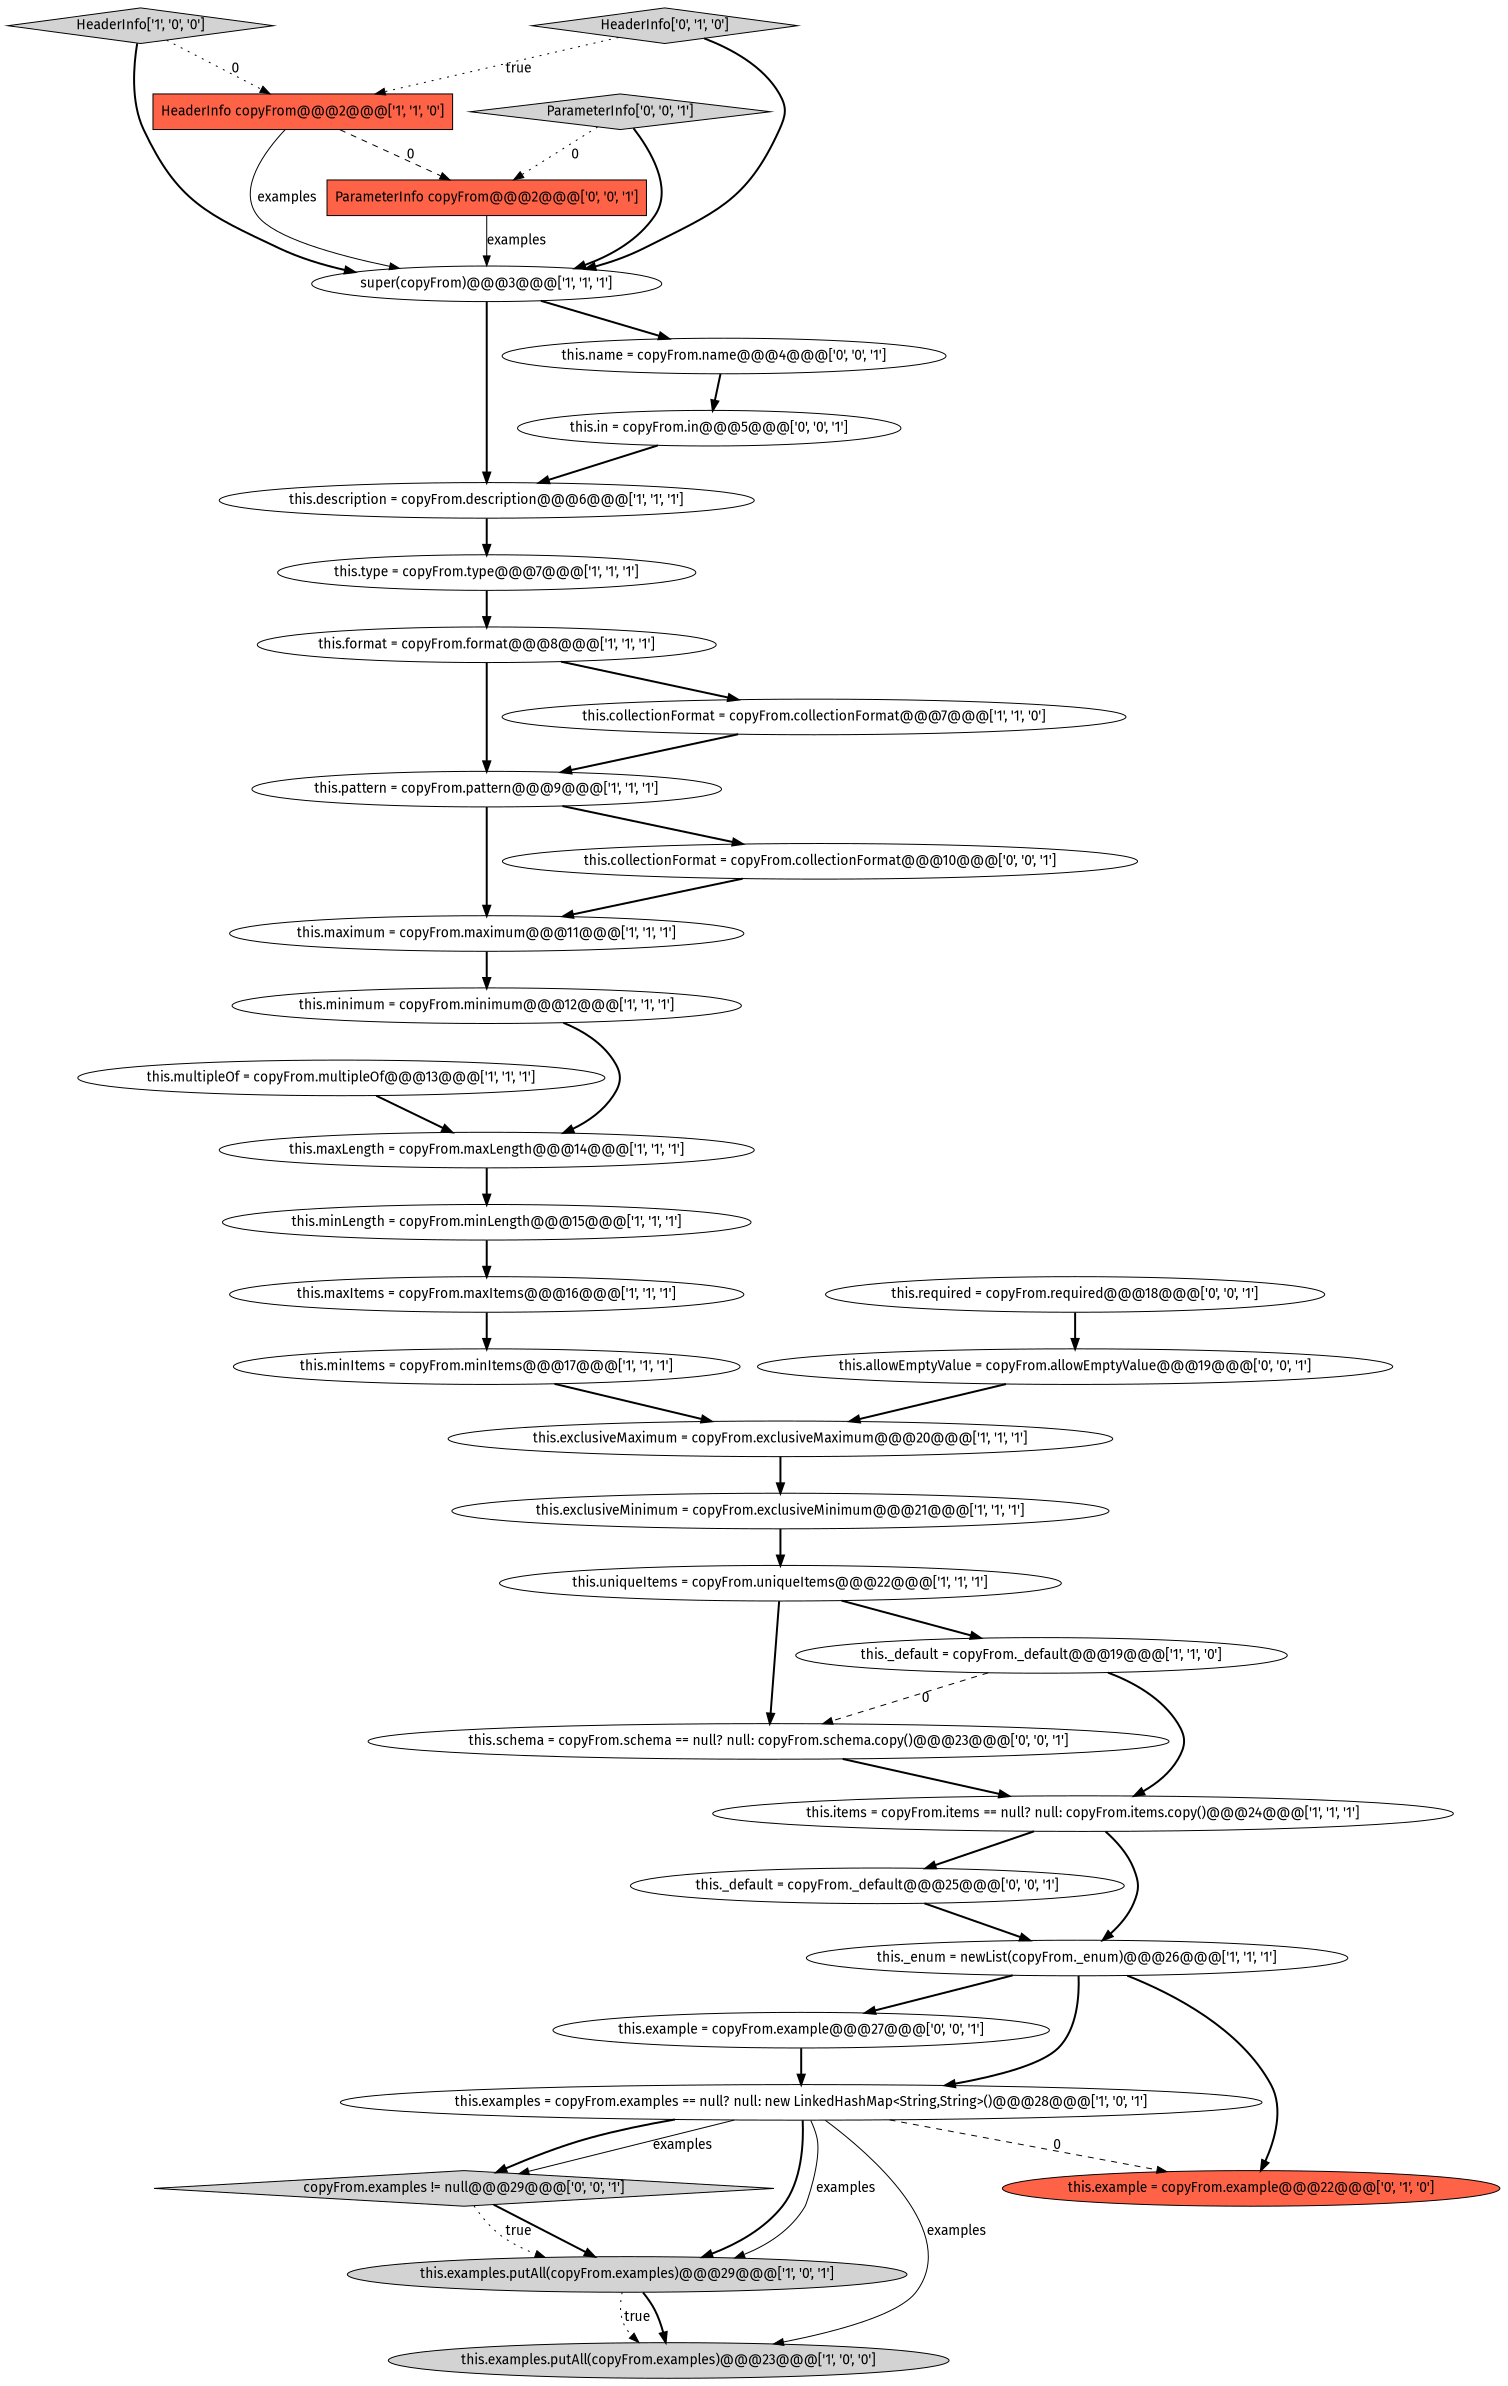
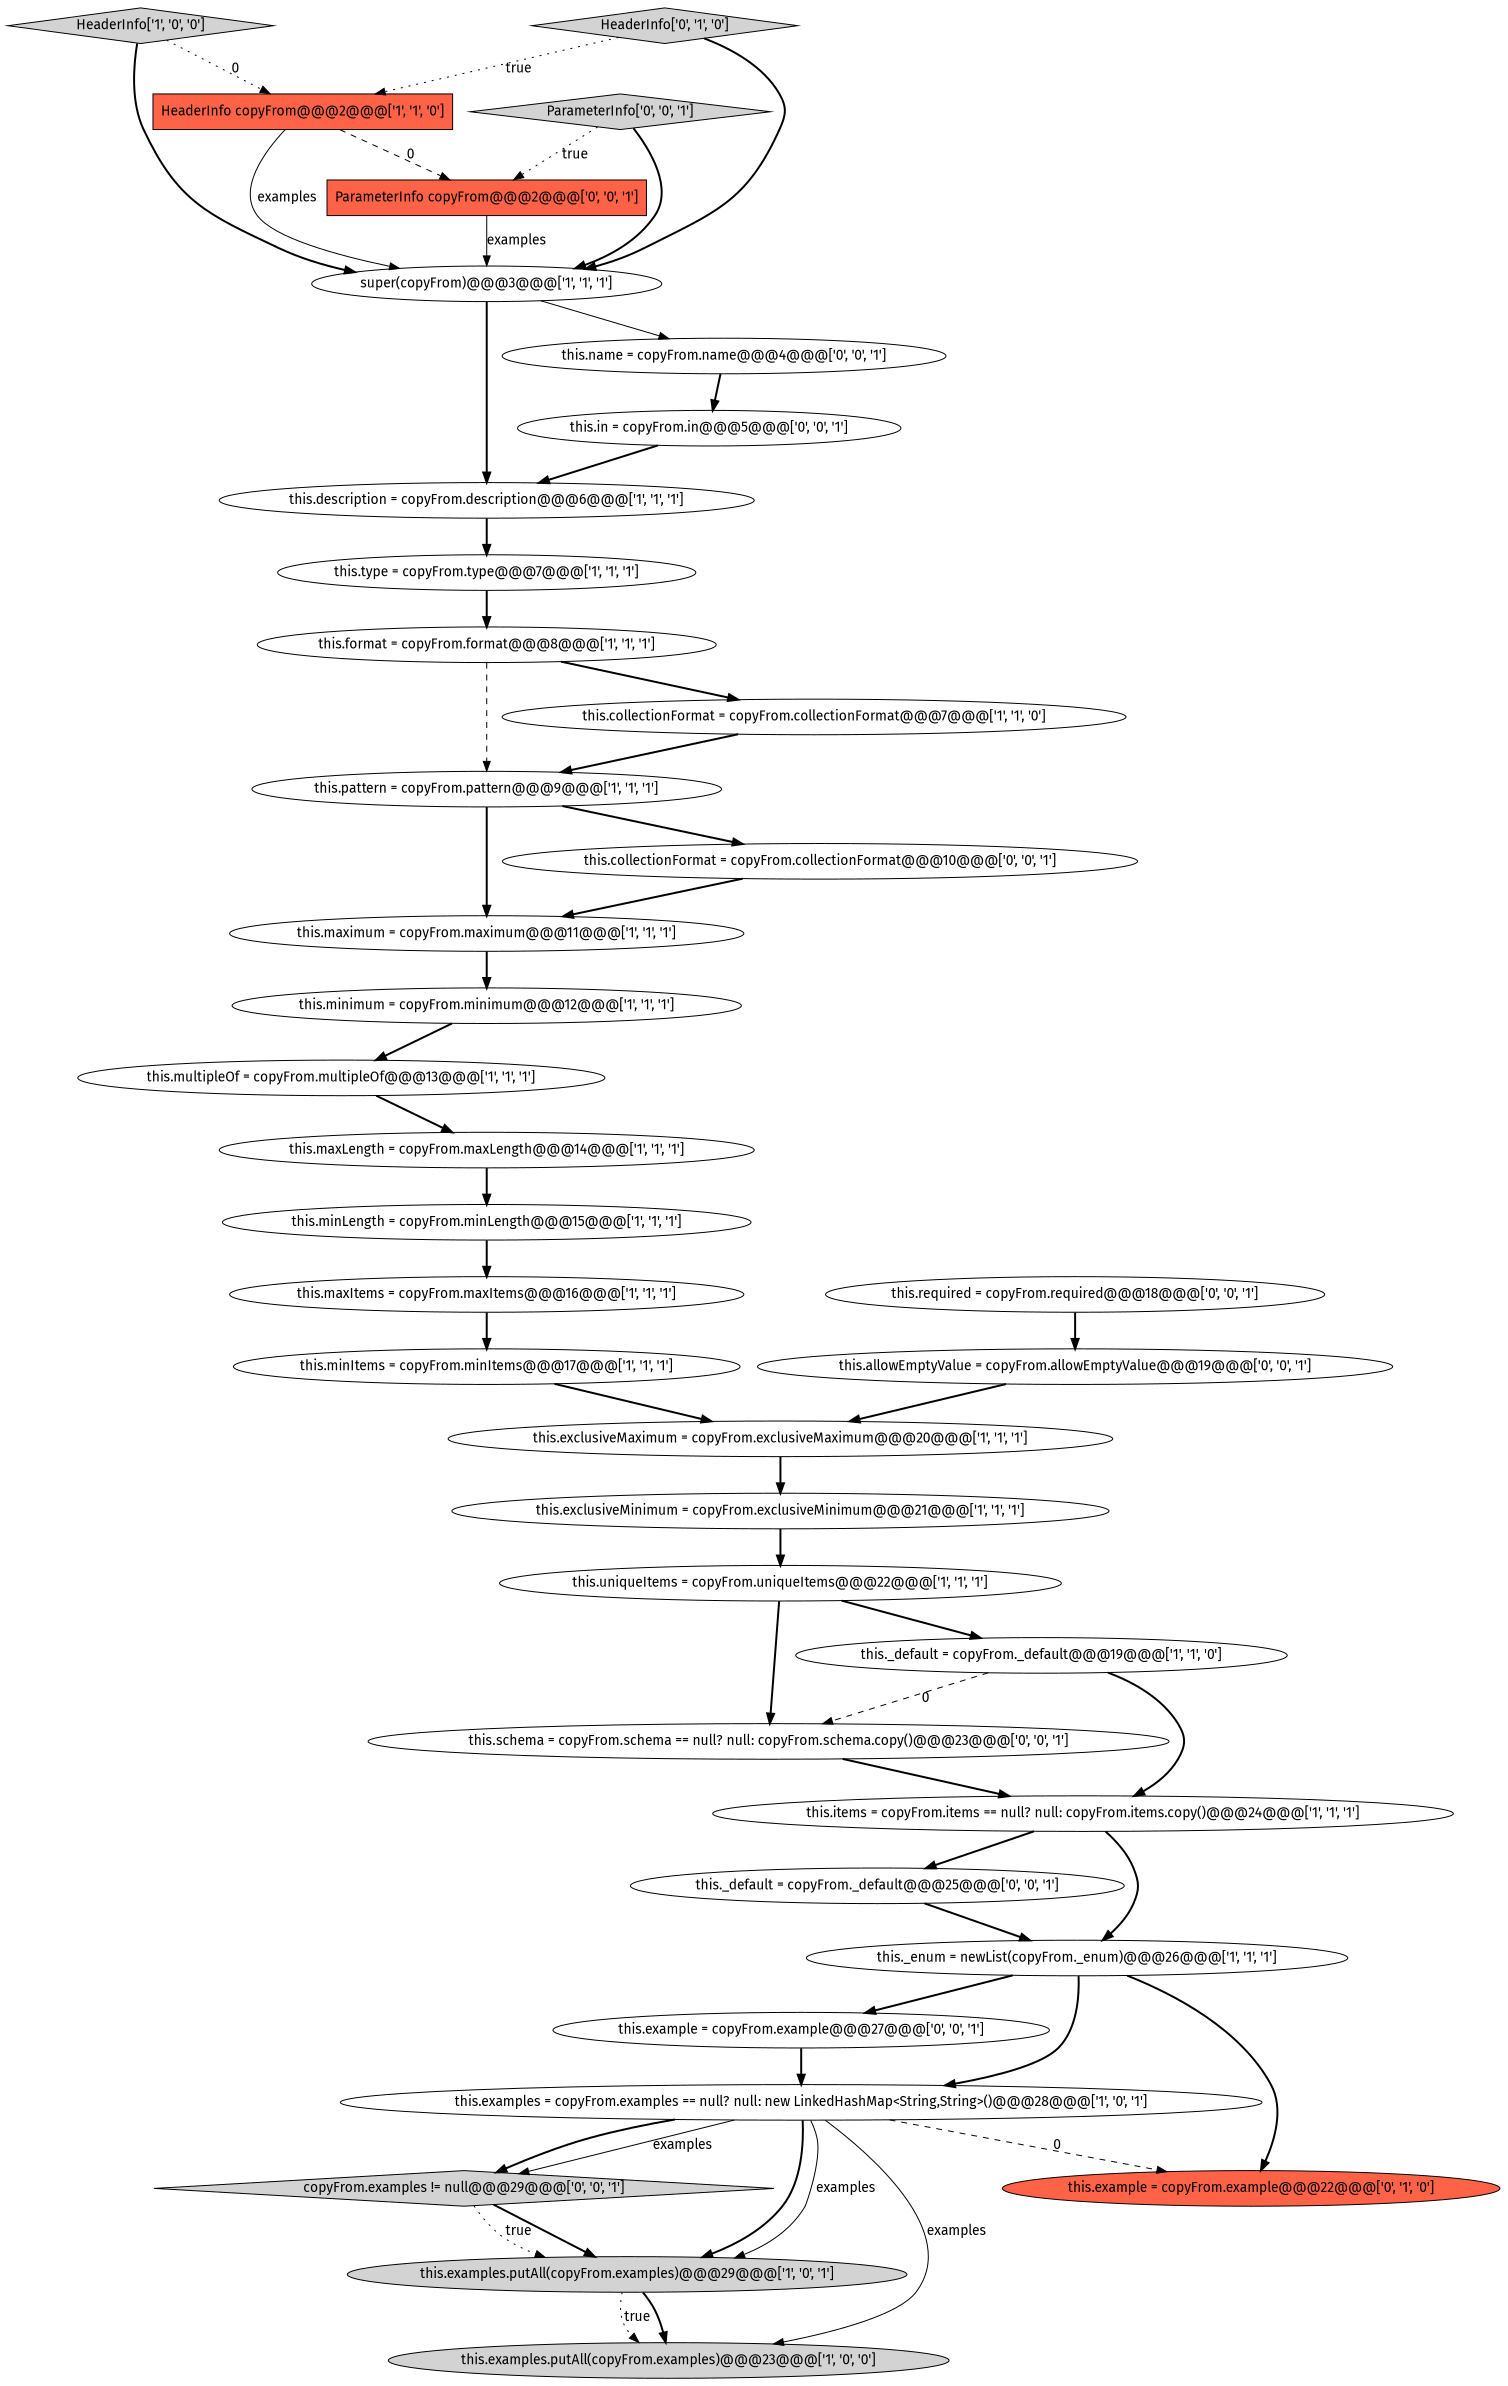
(575, 155) -> (575, 155)
(600, 318) -> (600, 318)
(487, 712) -> (487, 712)
(619, 1073) -> (418, 1040)
